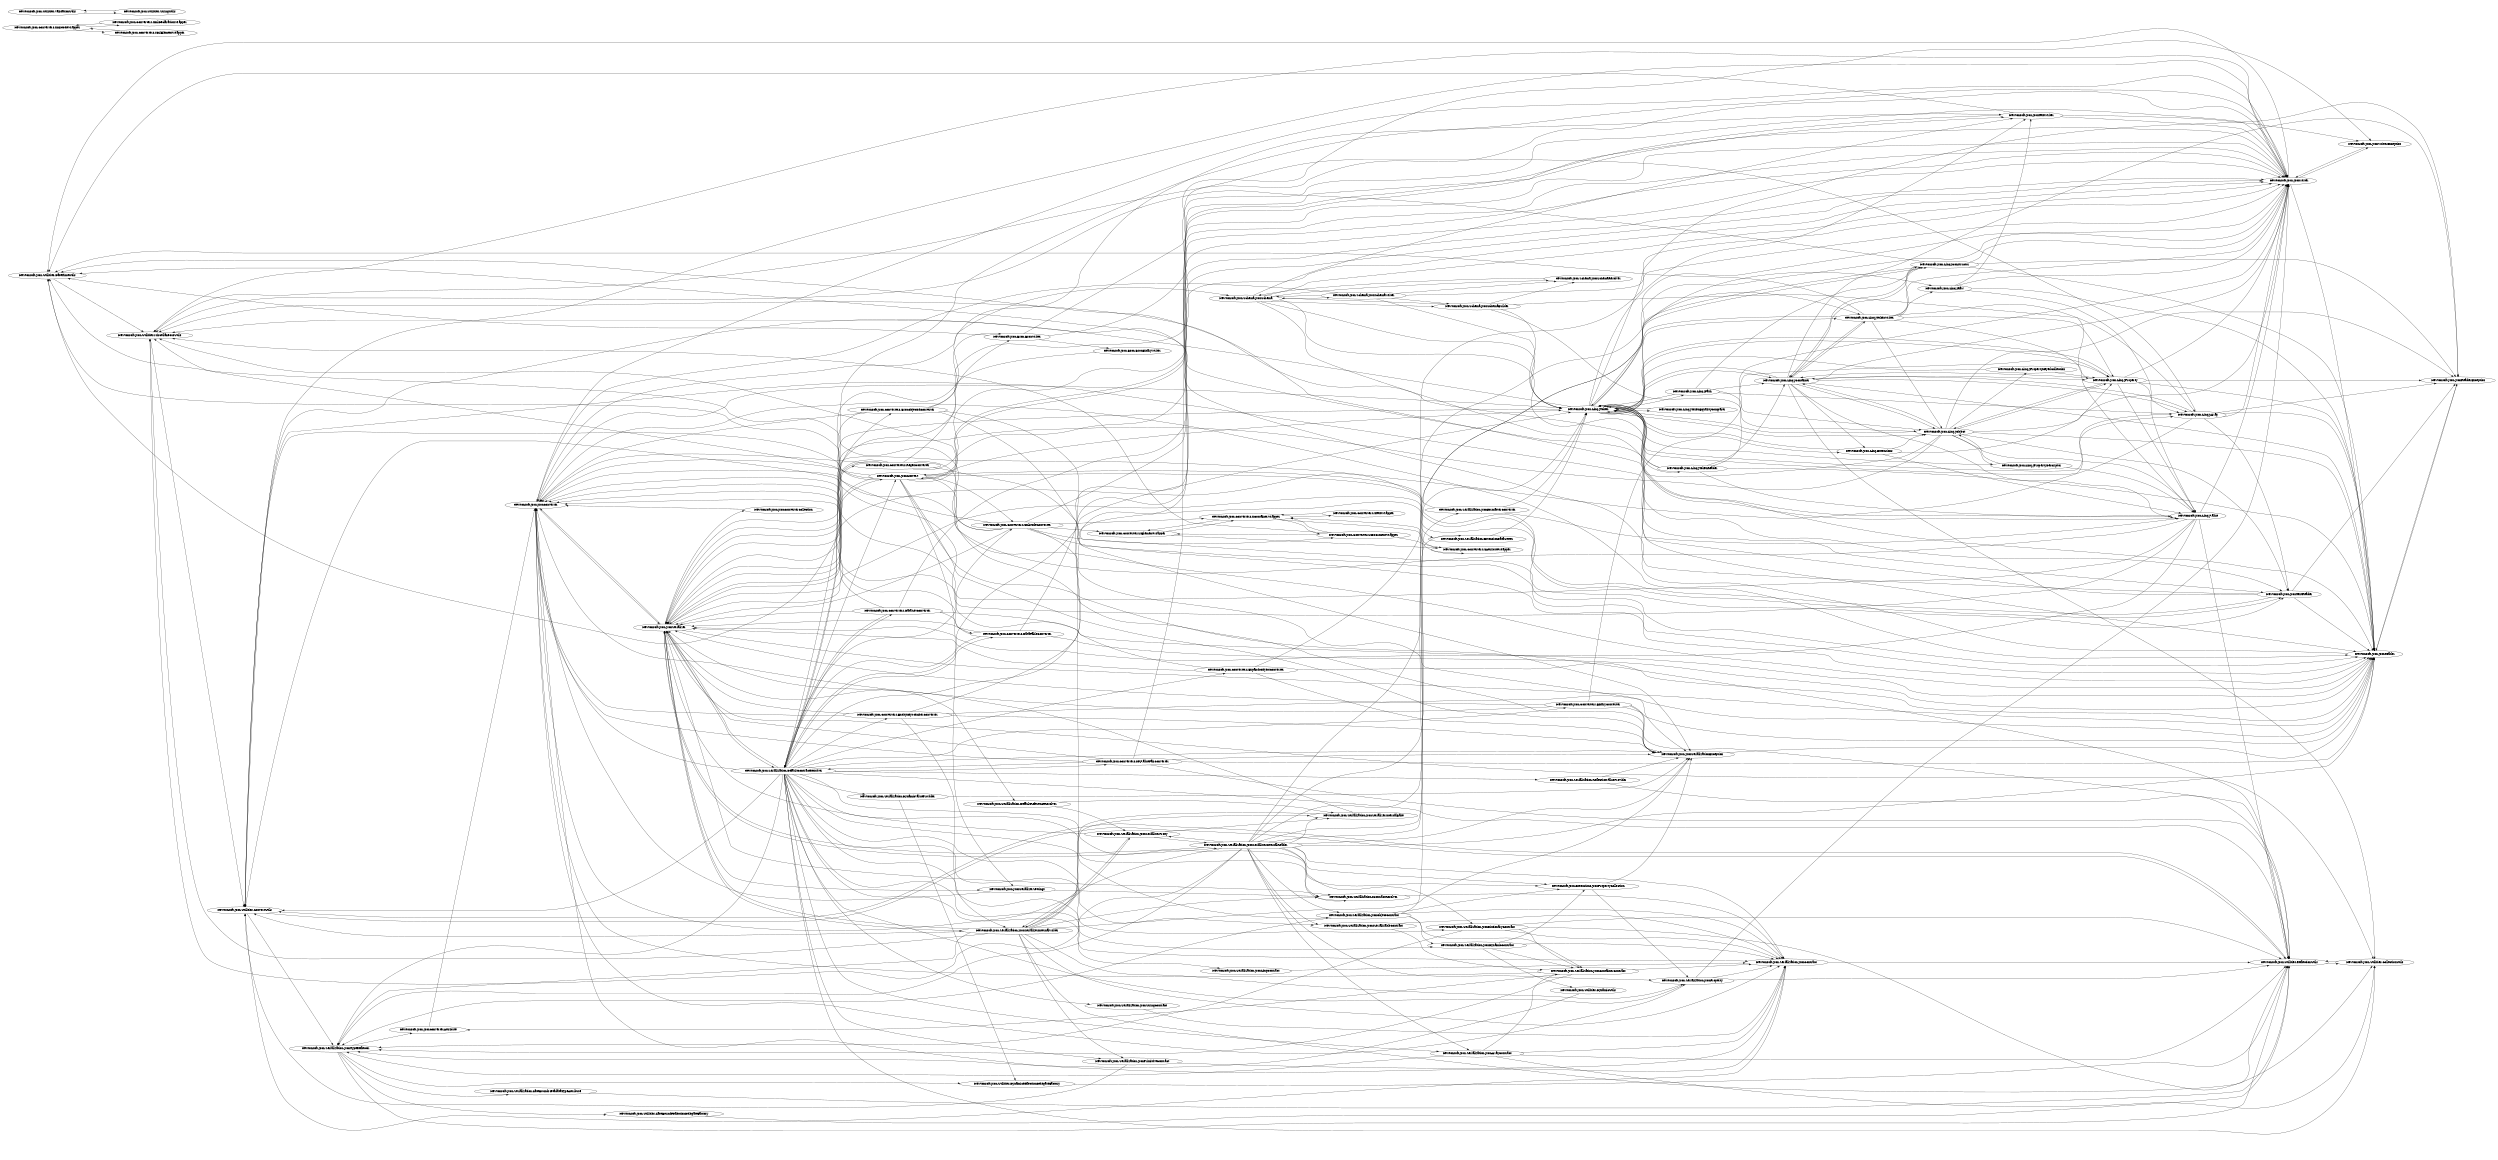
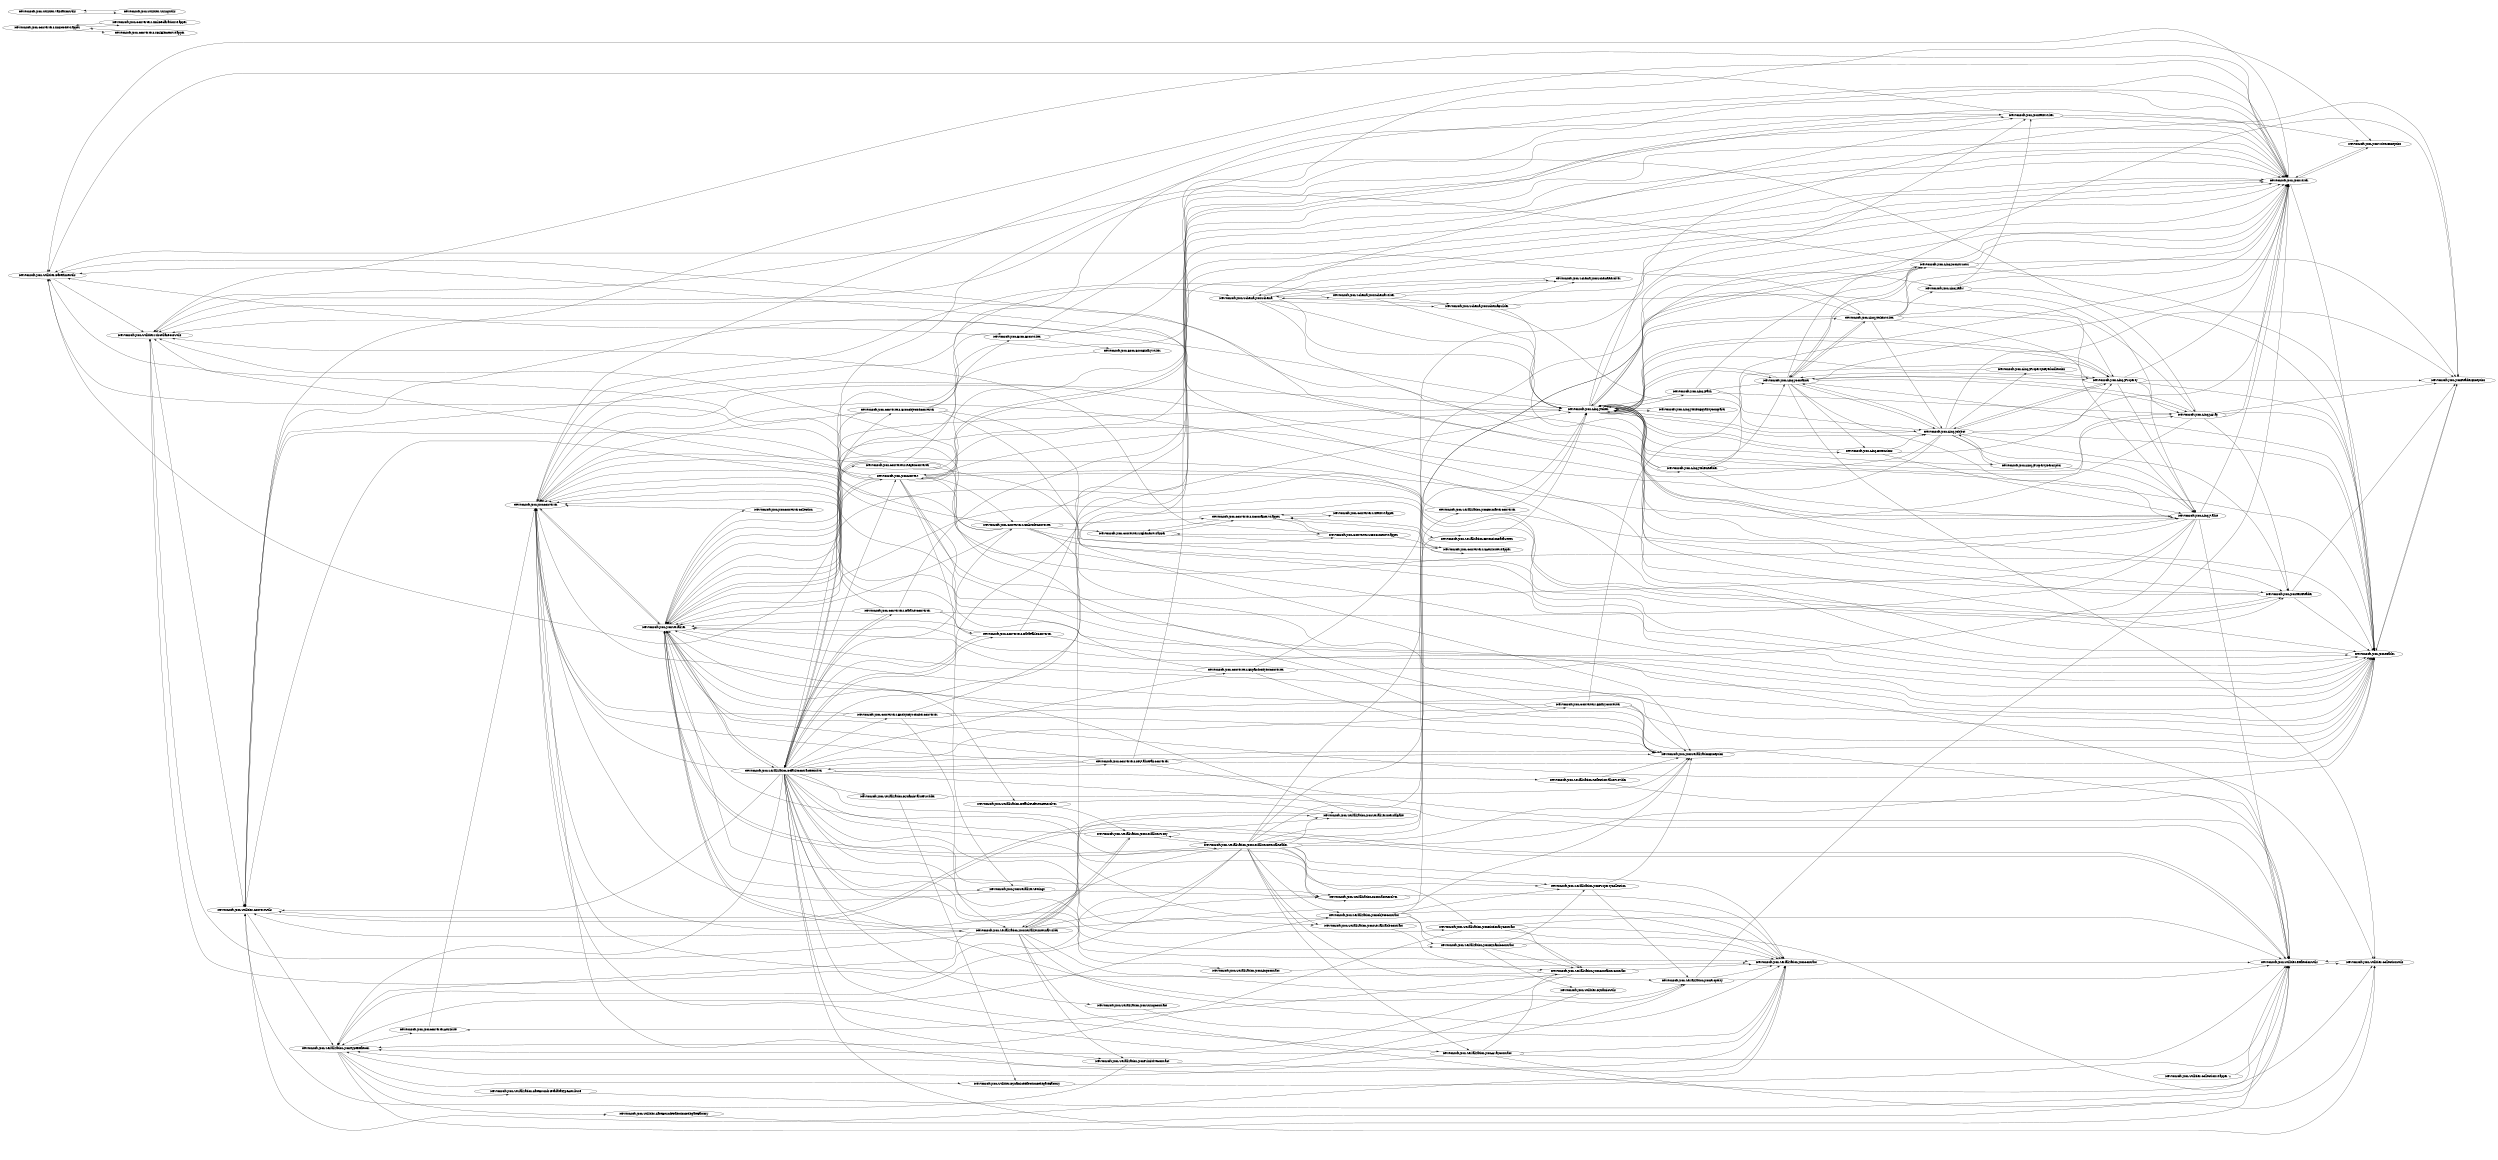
(1588, 886) -> (1588, 886)
none -> (2198, 1076)
